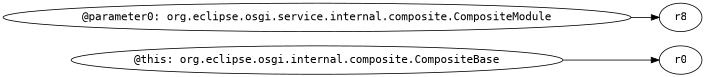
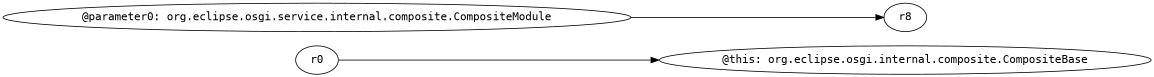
(607, 60) -> (495, 60)
